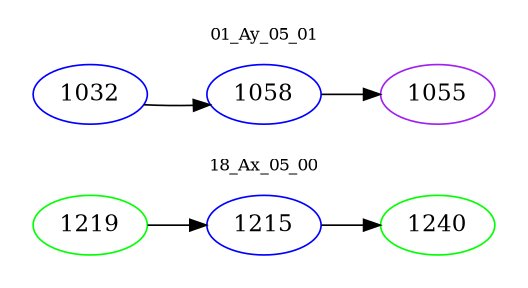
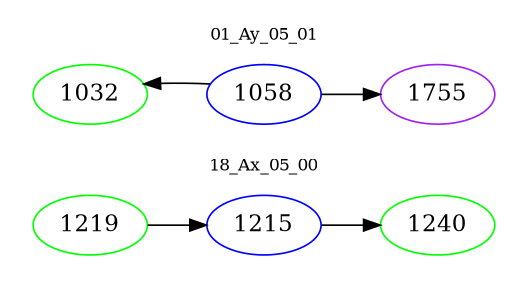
(90, 94) -> (90, 94)
(438, 94) -> (438, 94)
(169, 105) -> (185, 83)
